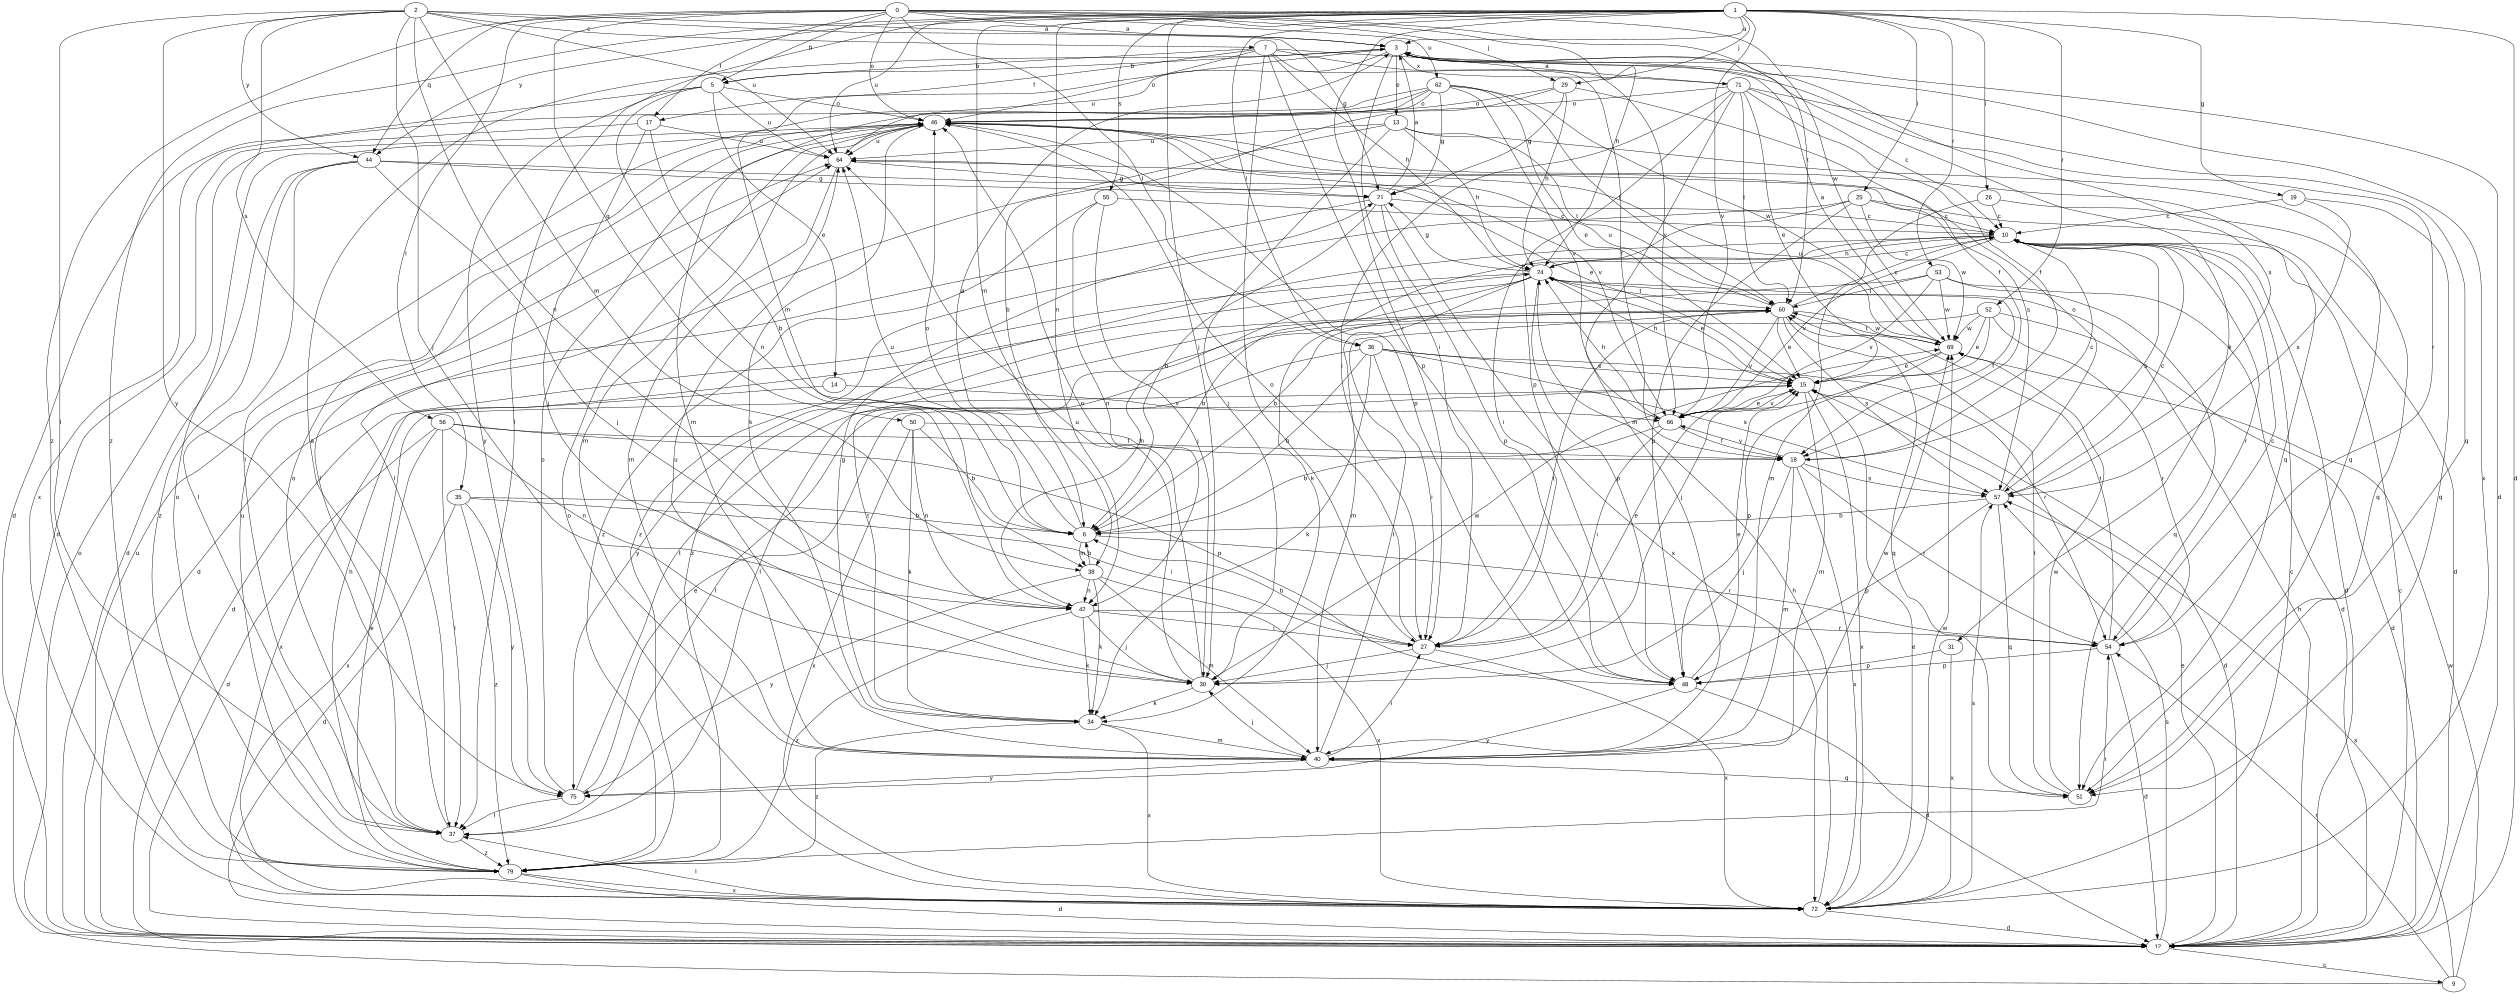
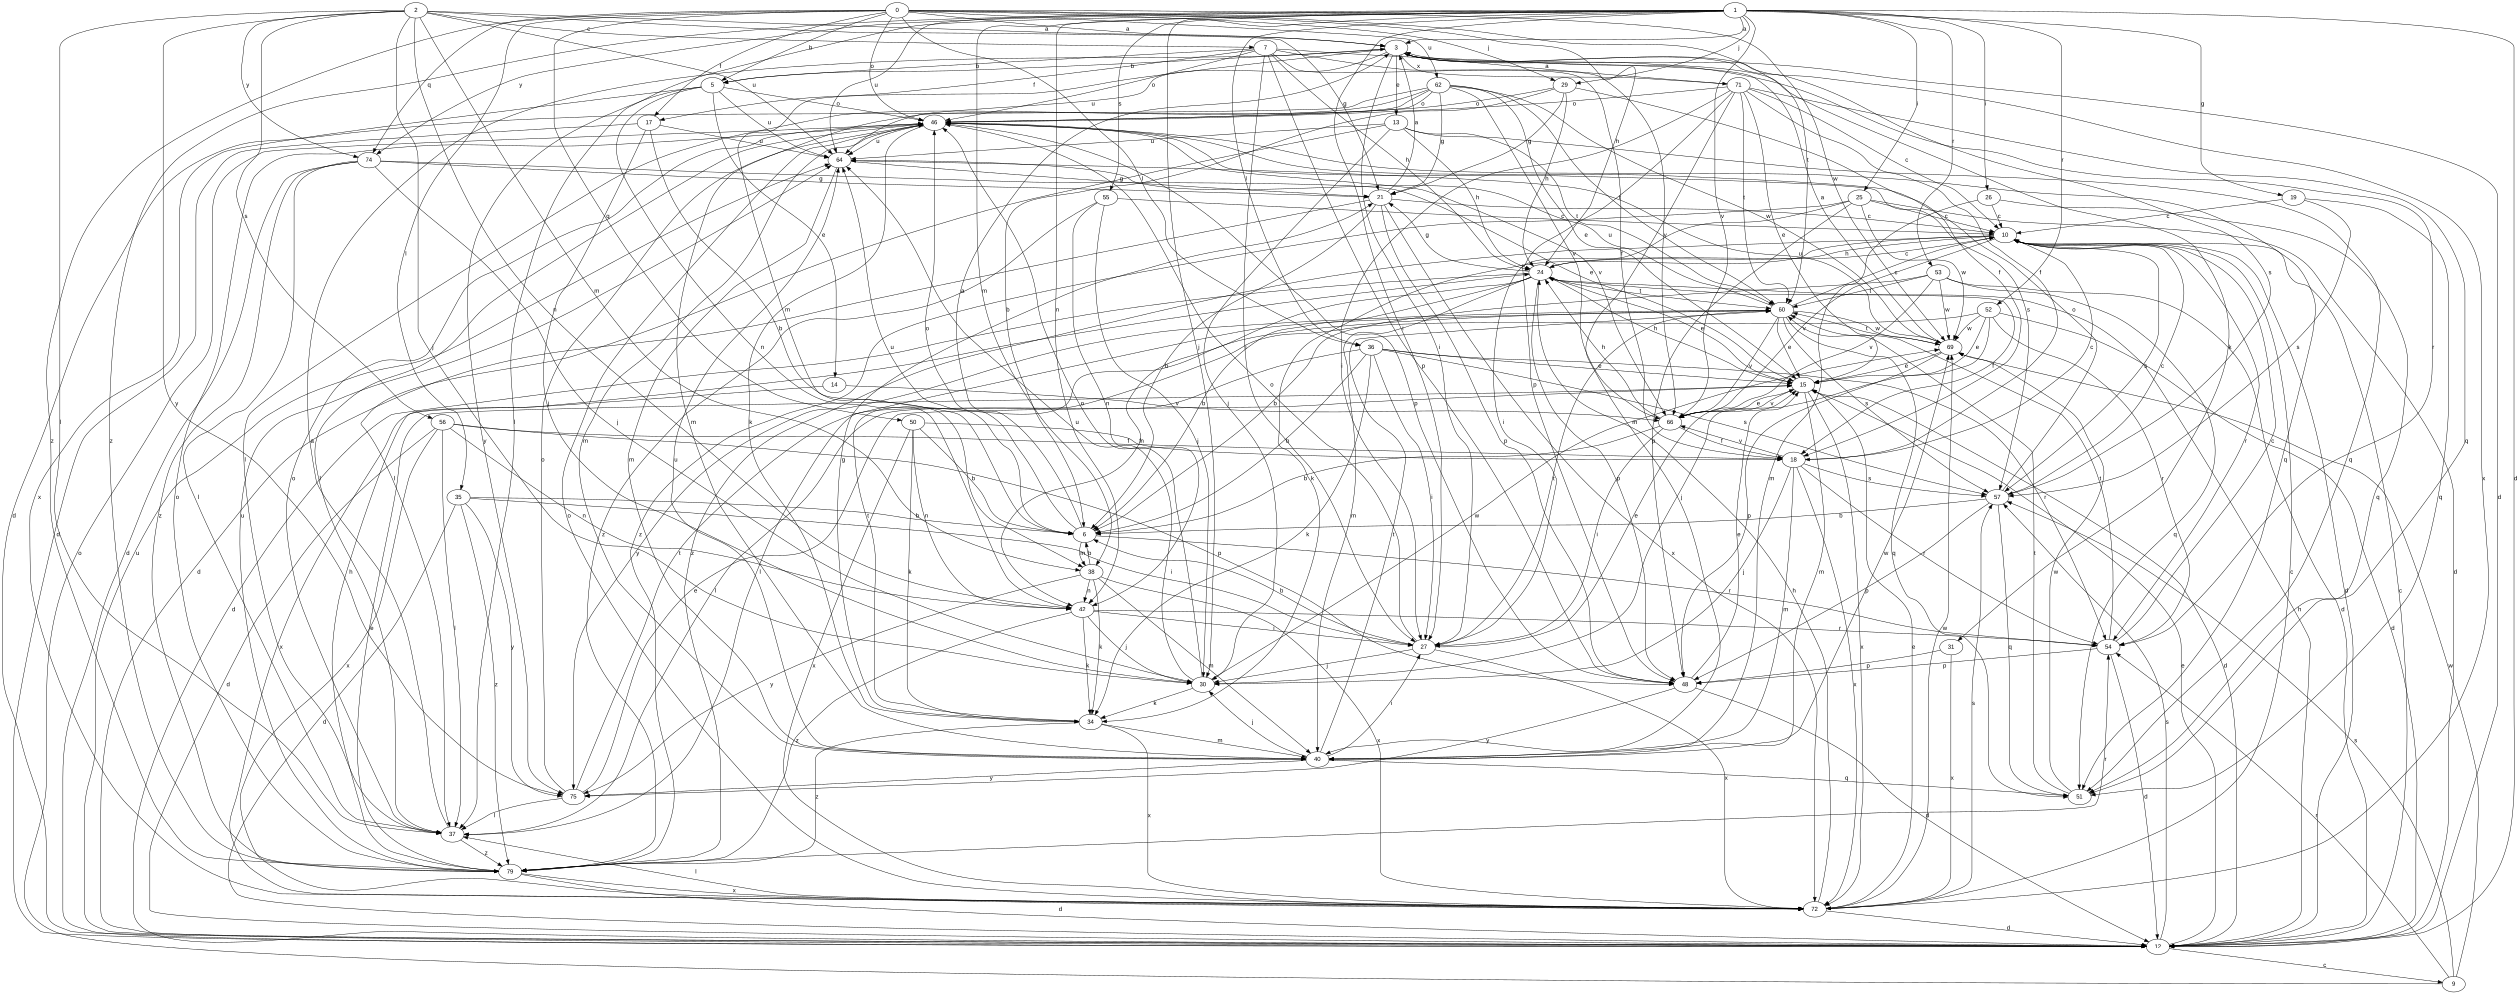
(369, 160) -> (369, 160)
